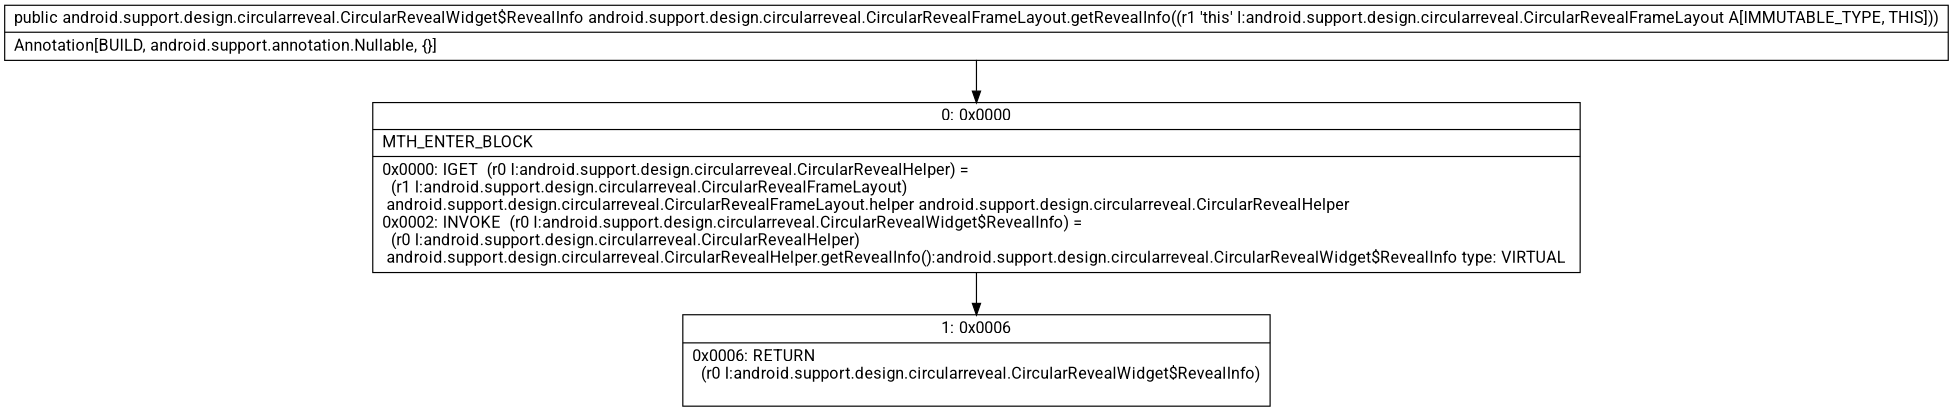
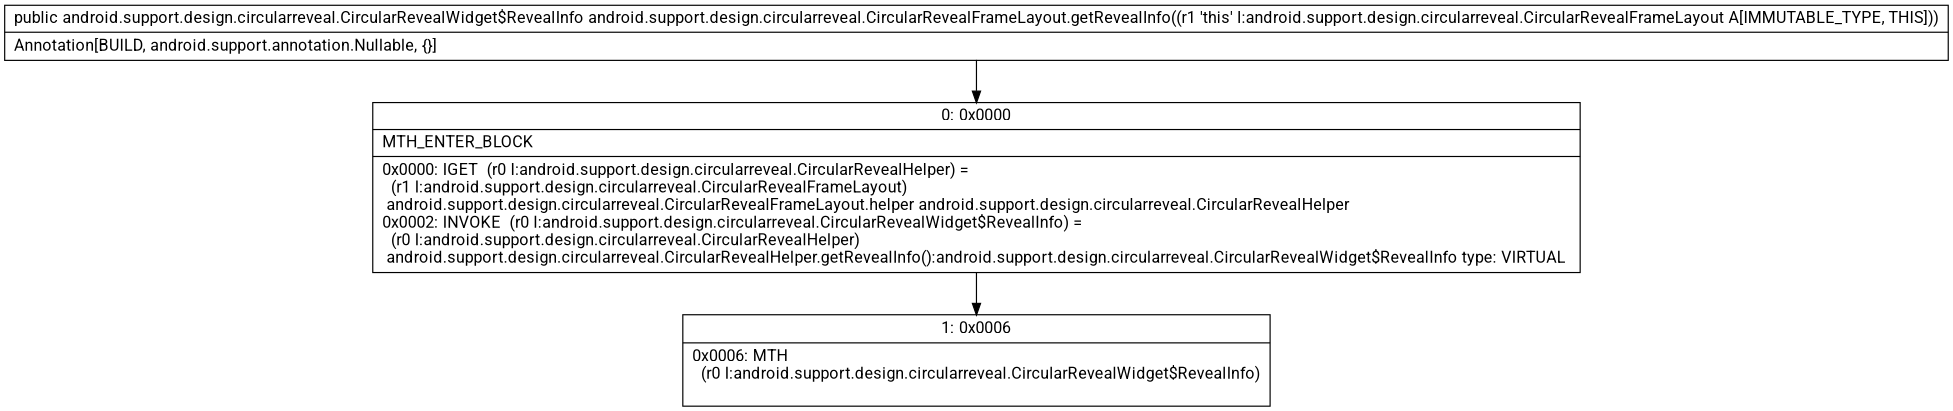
(758, 356) -> (745, 356)
